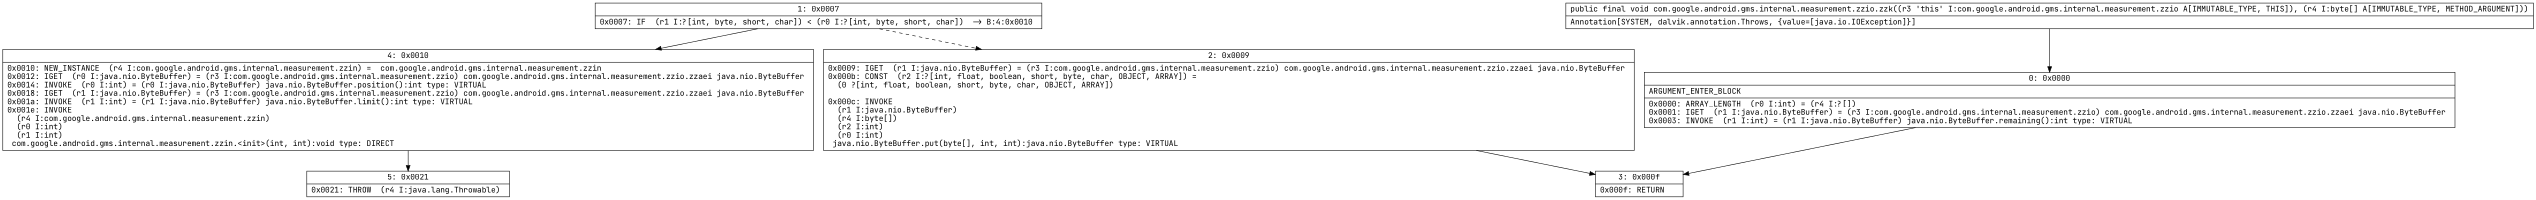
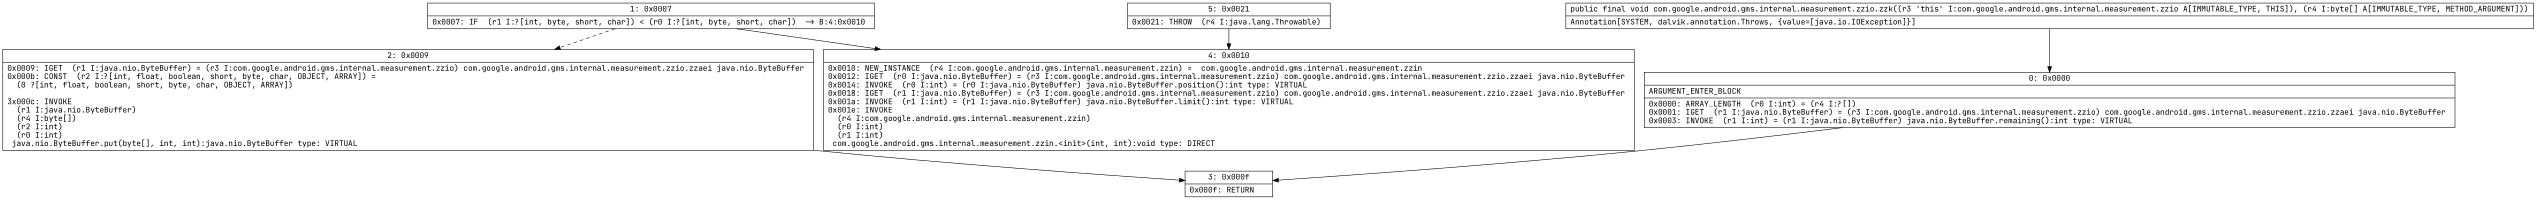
(865, 102) -> (44, 102)
(408, 158) -> (1229, 36)
